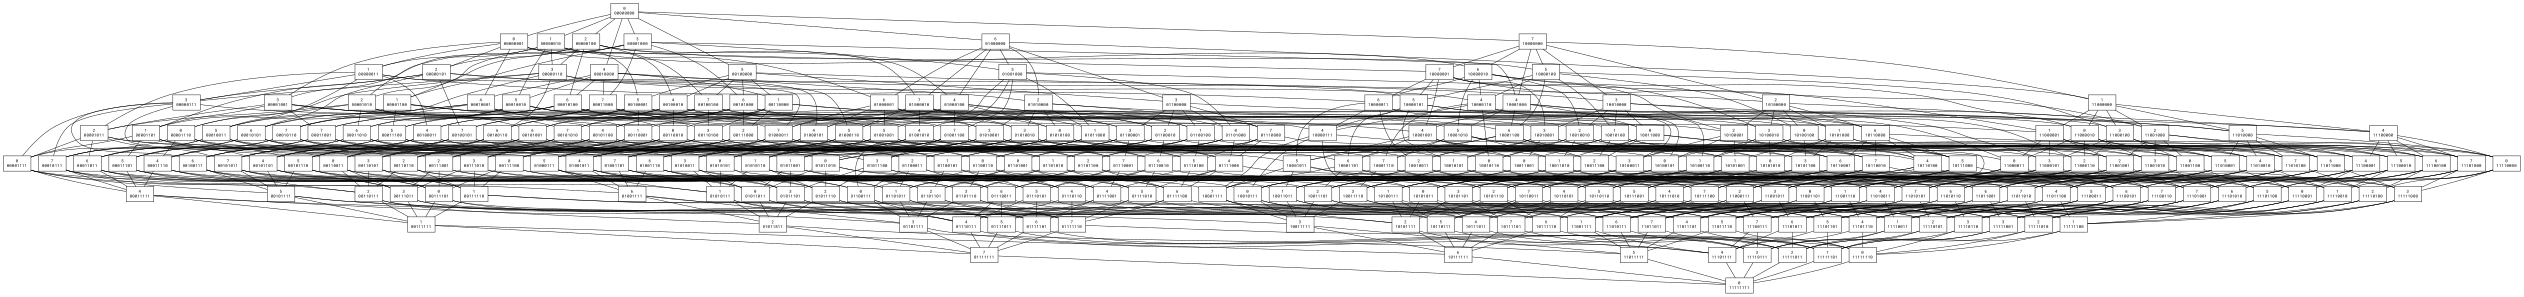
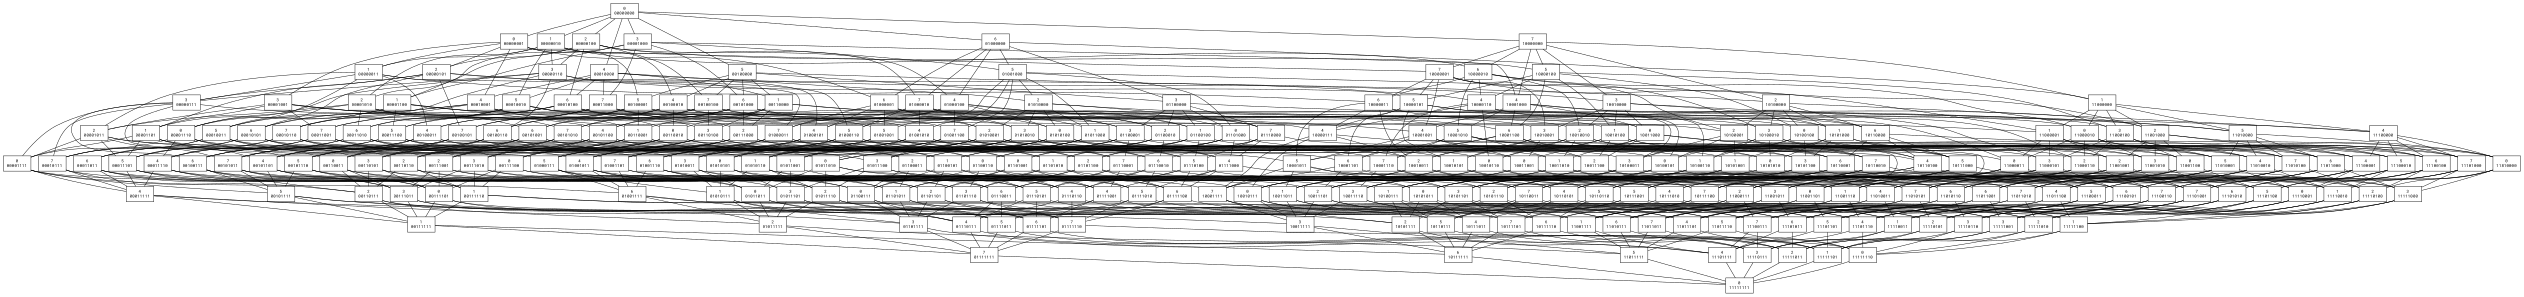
(455, 57) -> none
(1032, 66) -> (1026, 87)
none -> (289, 118)
(691, 118) -> (673, 118)
(883, 142) -> (904, 179)
(91, 148) -> (106, 145)
(1579, 148) -> (1763, 145)
(1876, 148) -> none
(2507, 164) -> (2507, 164)
(1328, 166) -> (1371, 146)
(1579, 178) -> none
(703, 179) -> none
none -> (879, 179)
none -> (1133, 179)
(1388, 179) -> none
(514, 184) -> none
(1573, 209) -> none
(773, 225) -> (773, 225)
